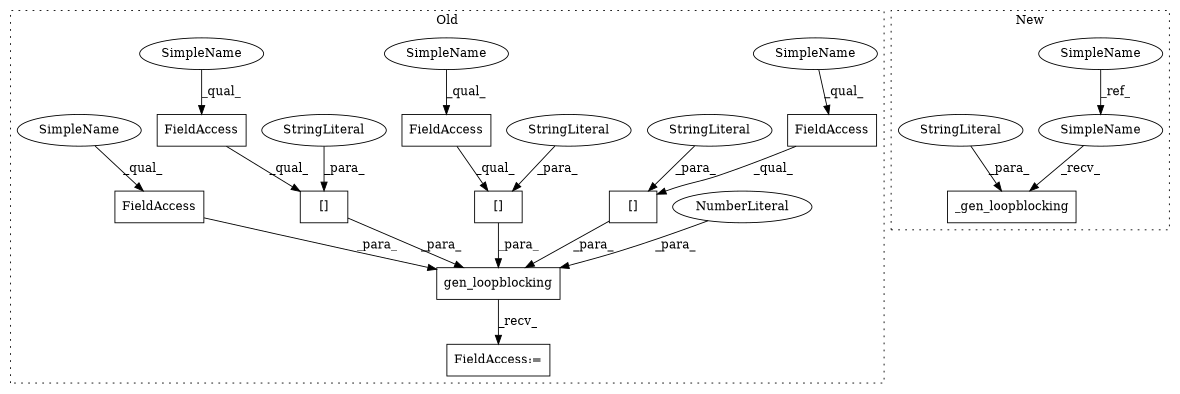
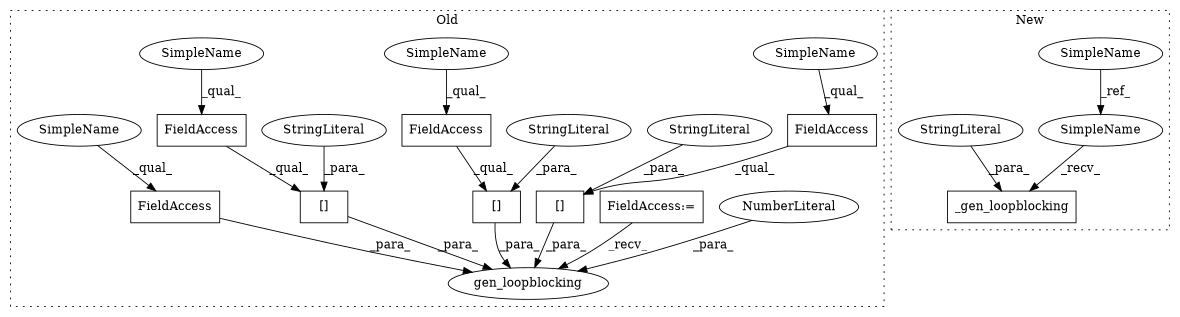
(498, 284) -> (528, 284)
(498, 317) -> (600, 245)
